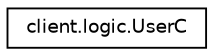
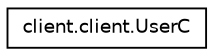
(107, 28) -> (107, 28)
